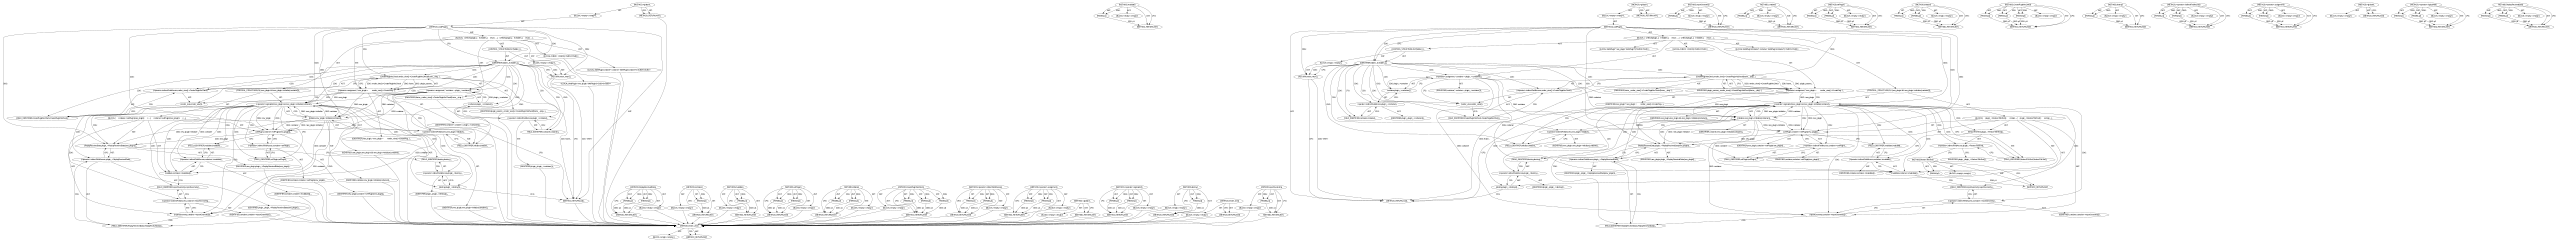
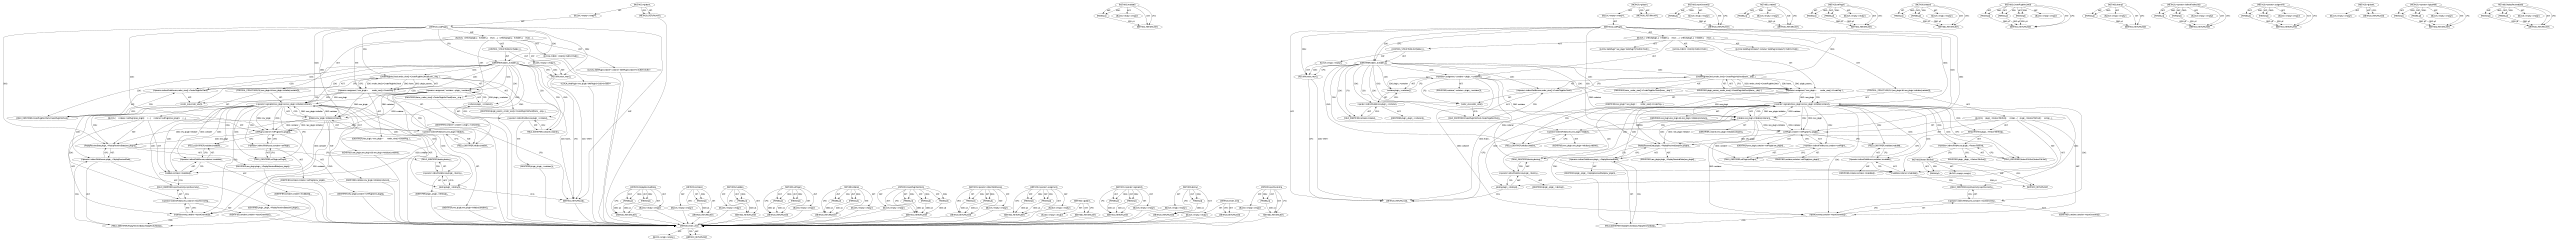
(2006, 145) -> (1983, 156)
